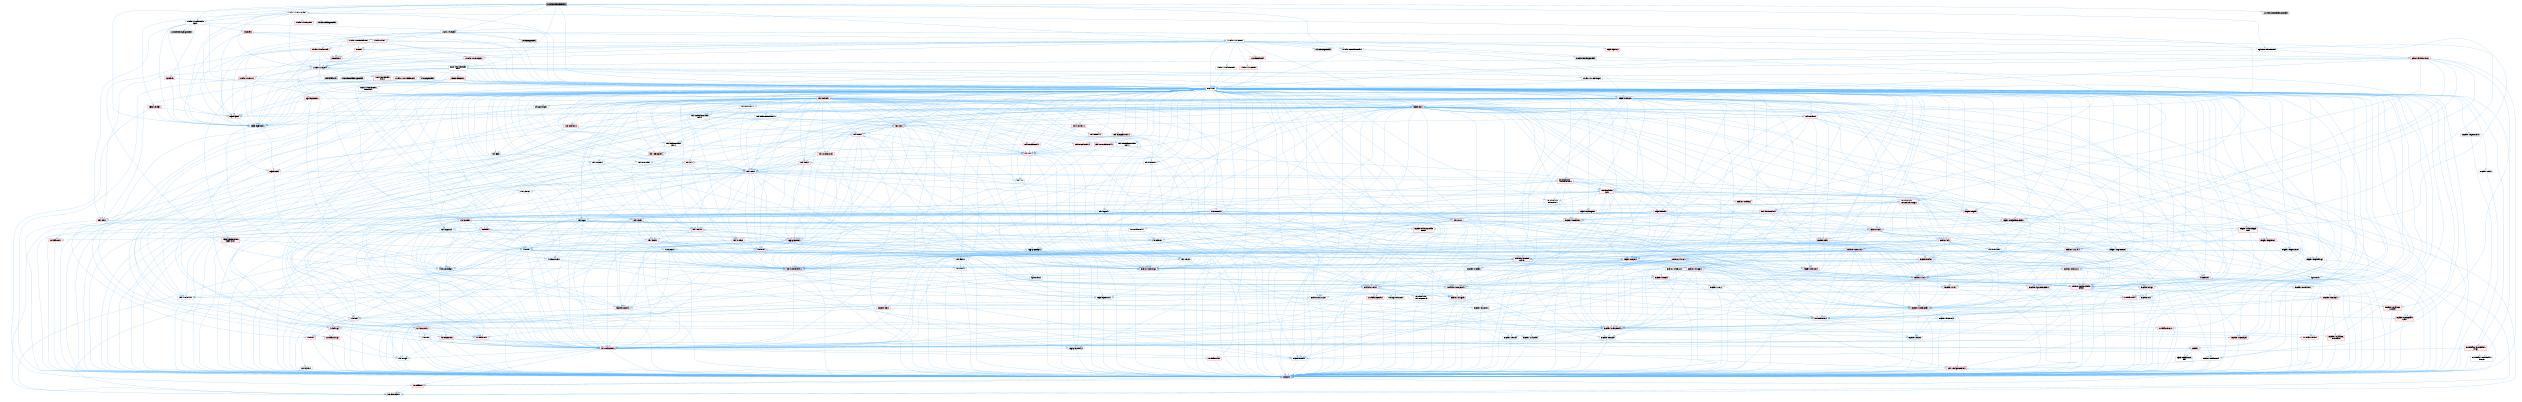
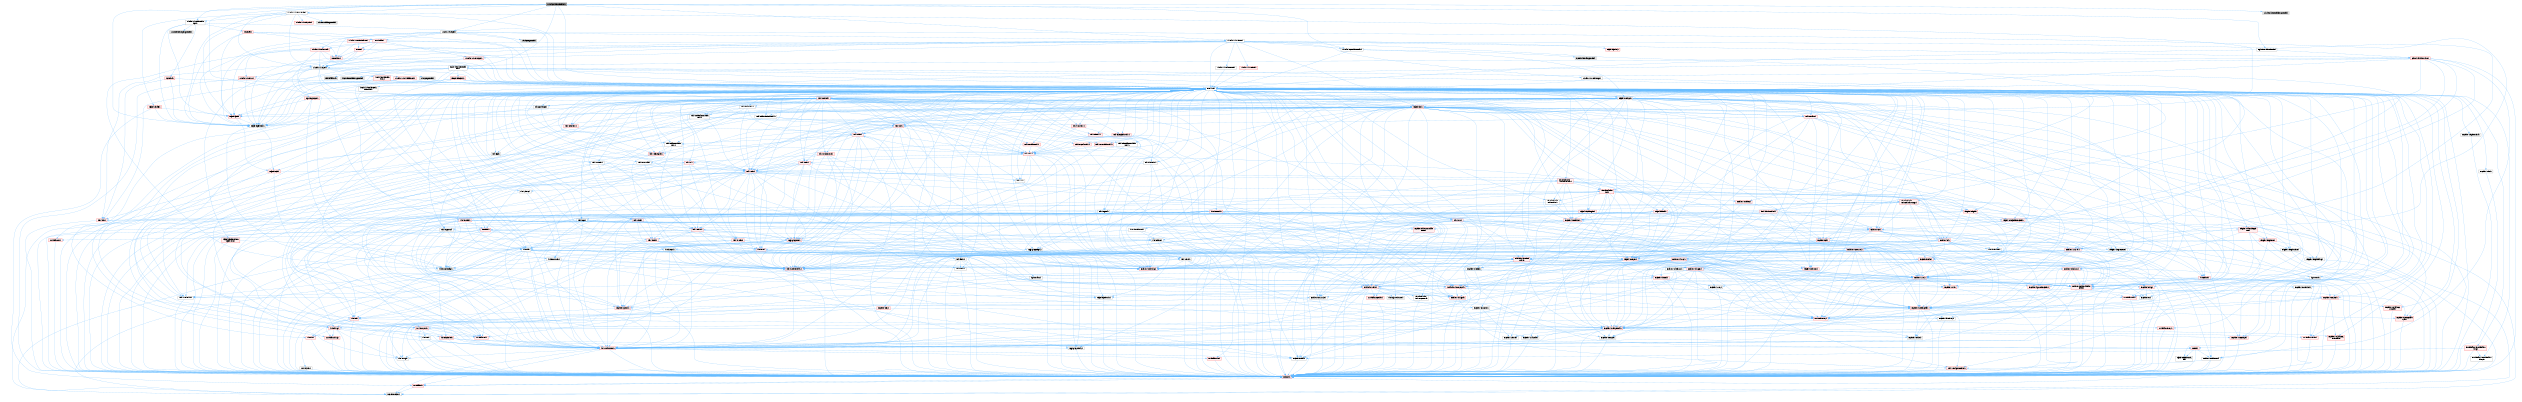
(379, 41) -> (379, 41)
(1323, 50) -> none
(1258, 58) -> none
(101, 97) -> (125, 136)
(571, 126) -> (571, 126)
(719, 130) -> (768, 140)
(1137, 230) -> (1137, 230)
(1909, 233) -> (2016, 254)
